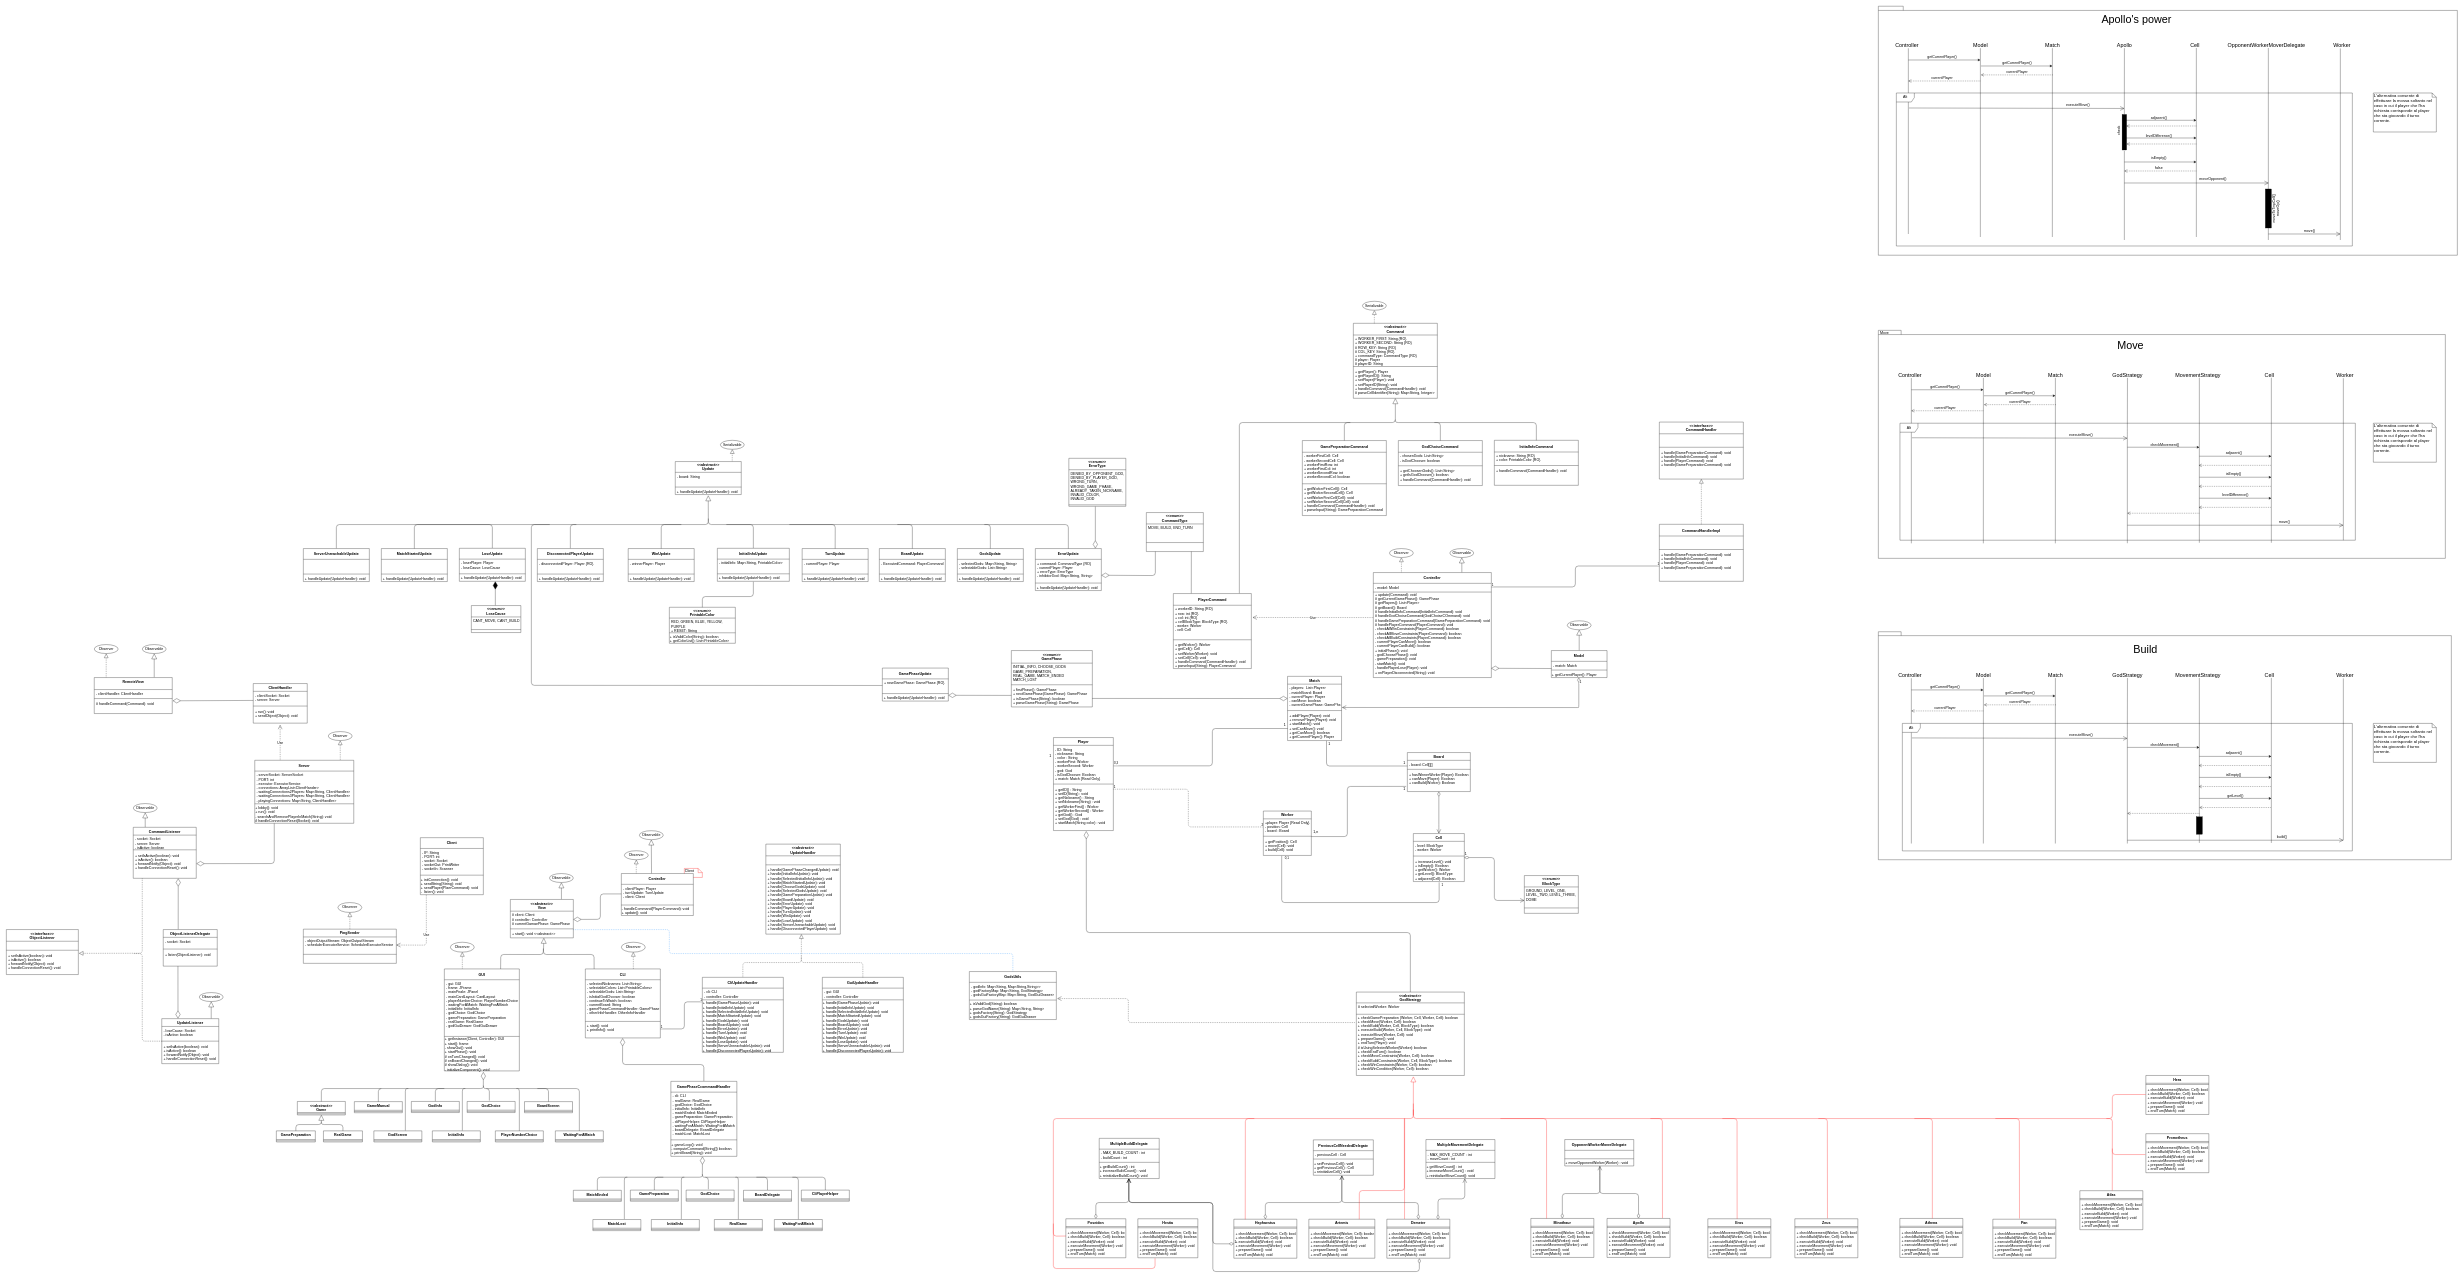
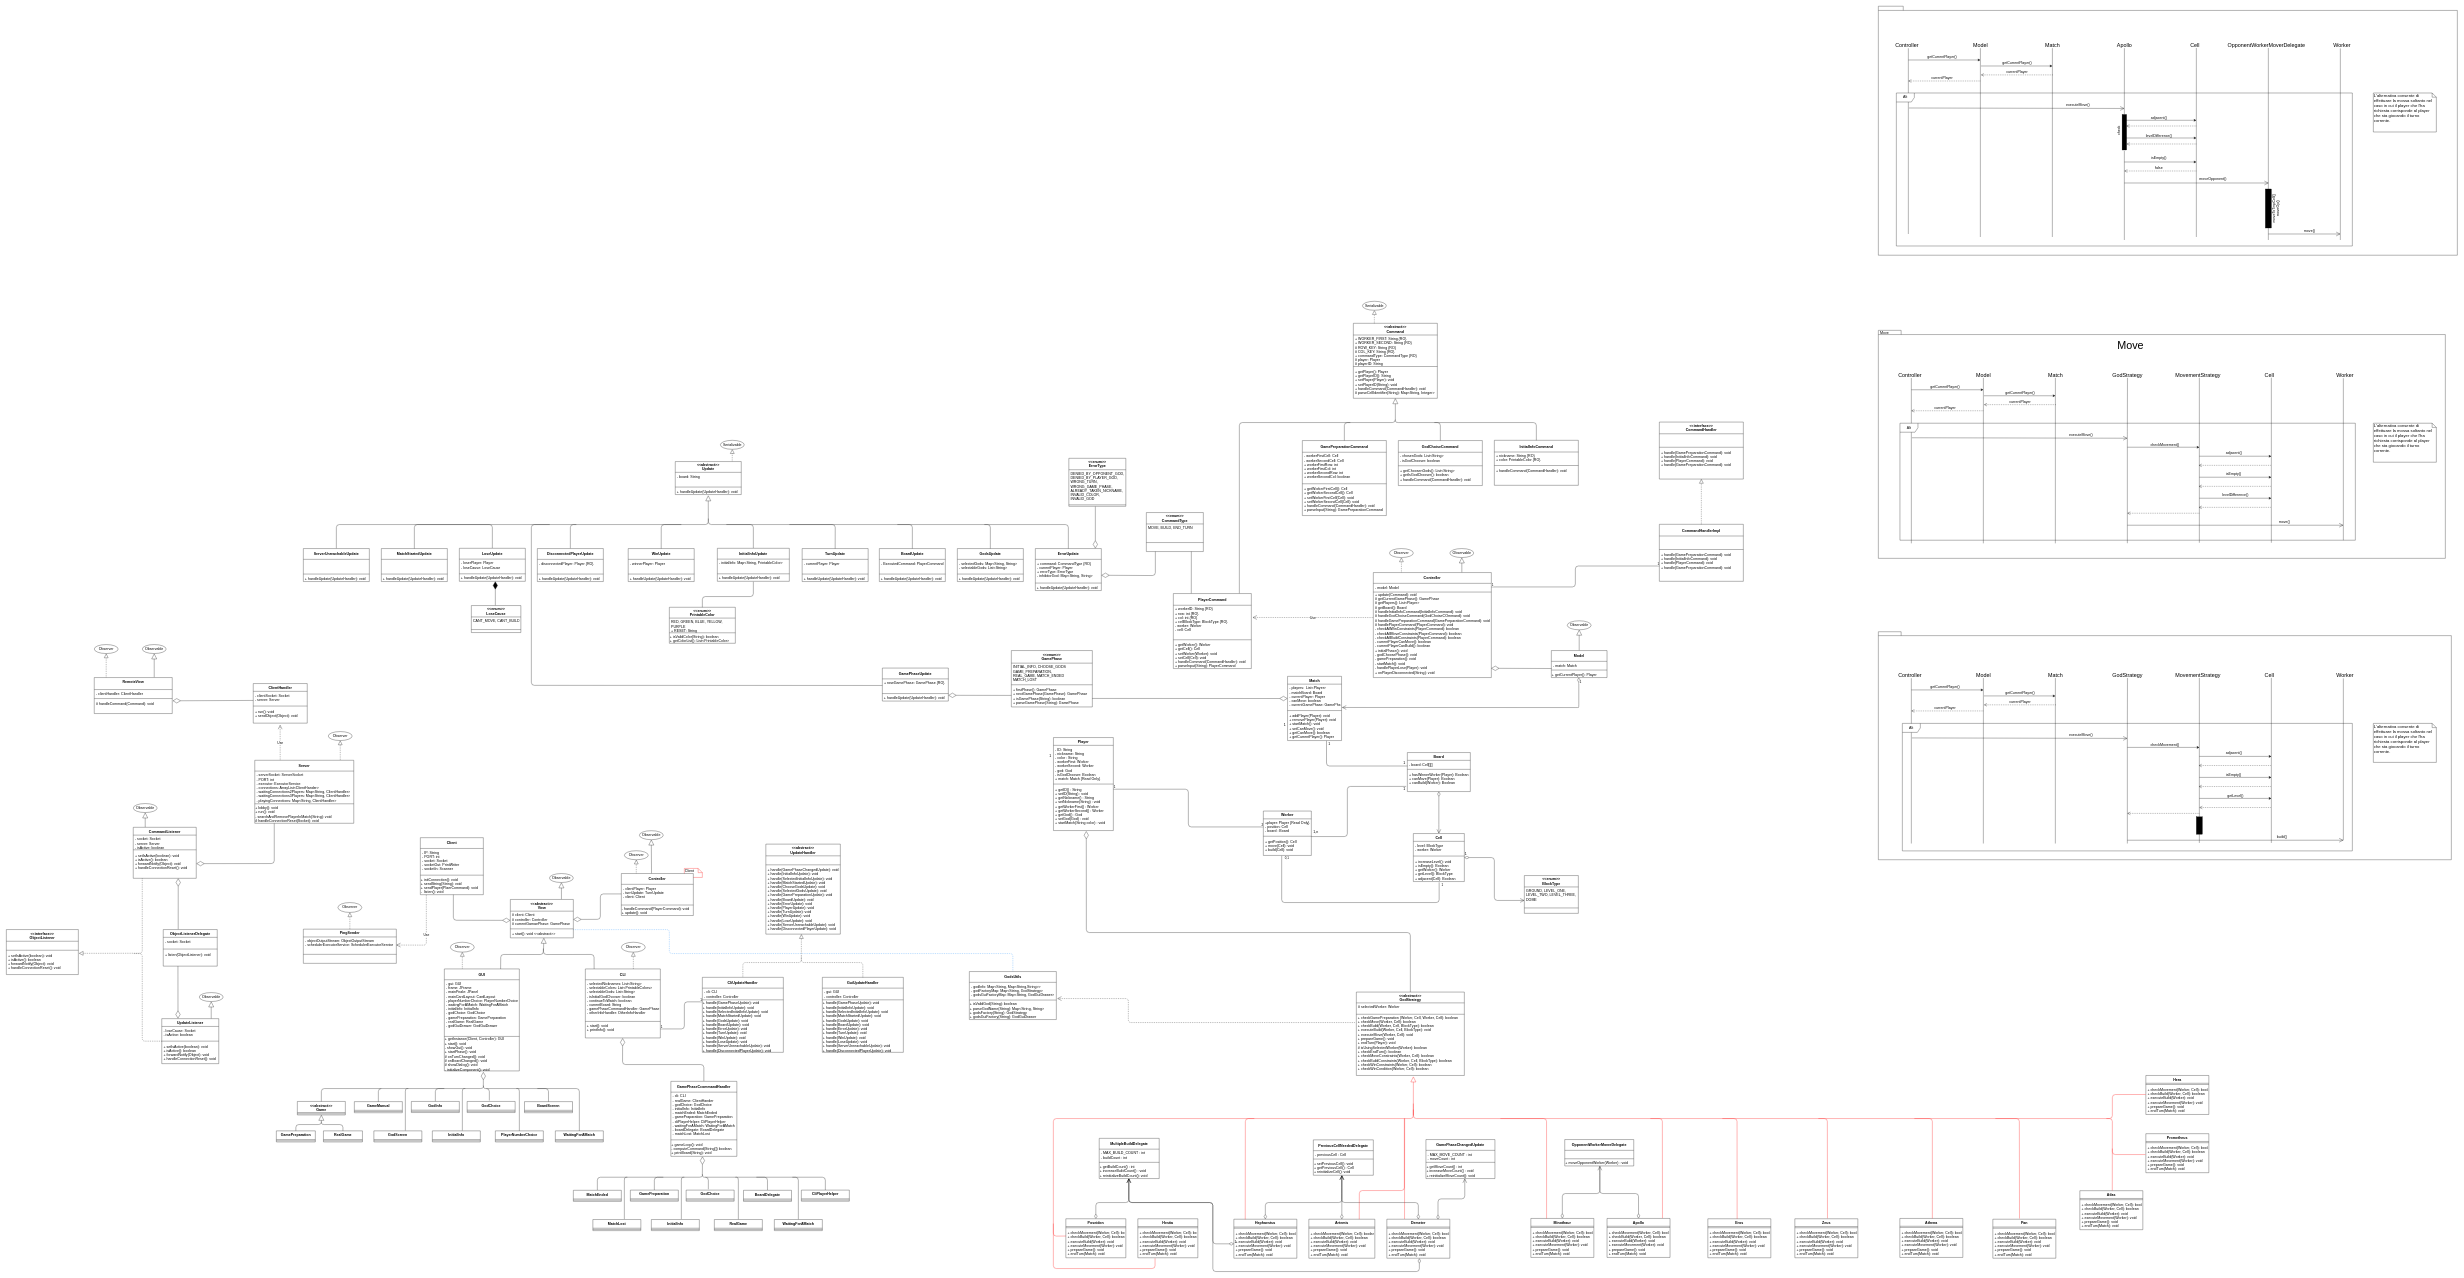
(2136, 20) -> none
(2145, 650) -> none
(1212, 759) -> none
(1188, 809) -> (1188, 809)
none -> (463, 920)
(479, 1054) -> (479, 1054)
(680, 1096) -> (680, 1096)
(1460, 1145) -> (1460, 1145)
none -> (1342, 1209)
